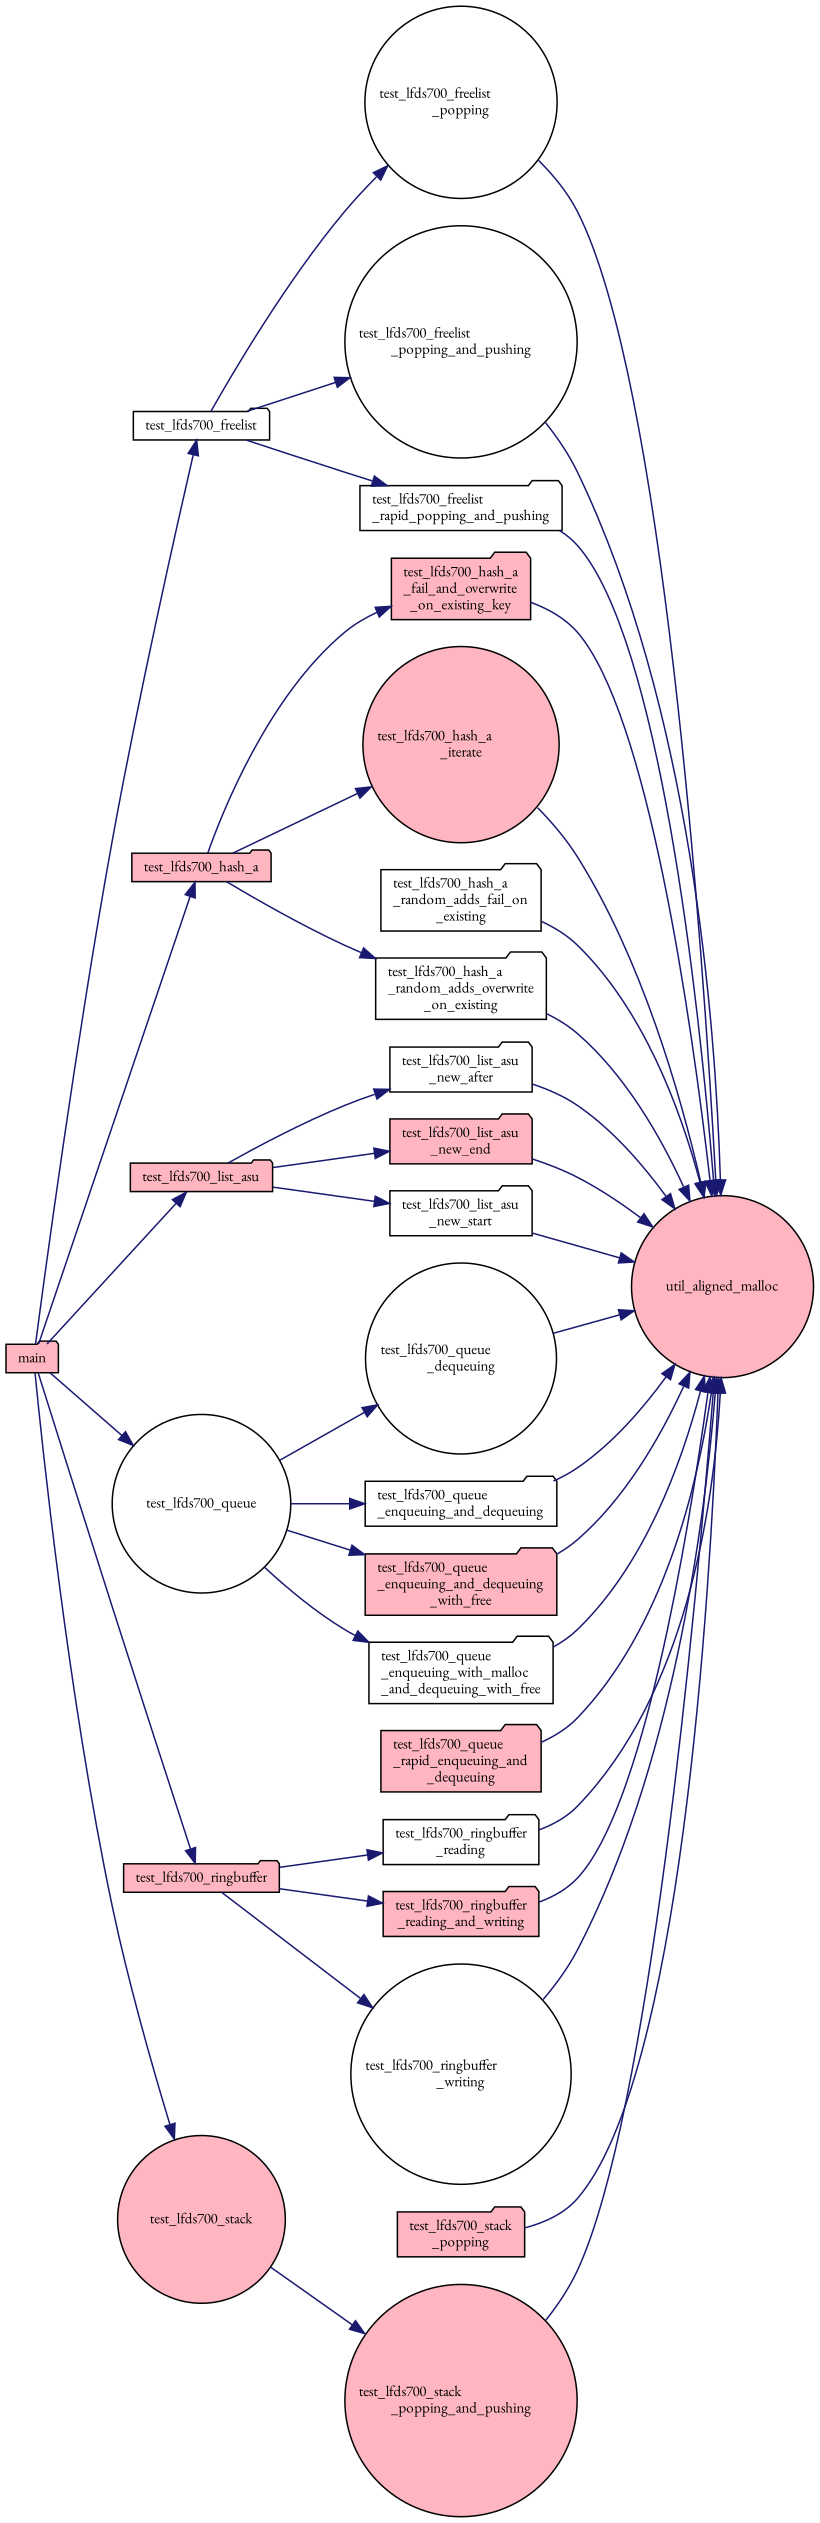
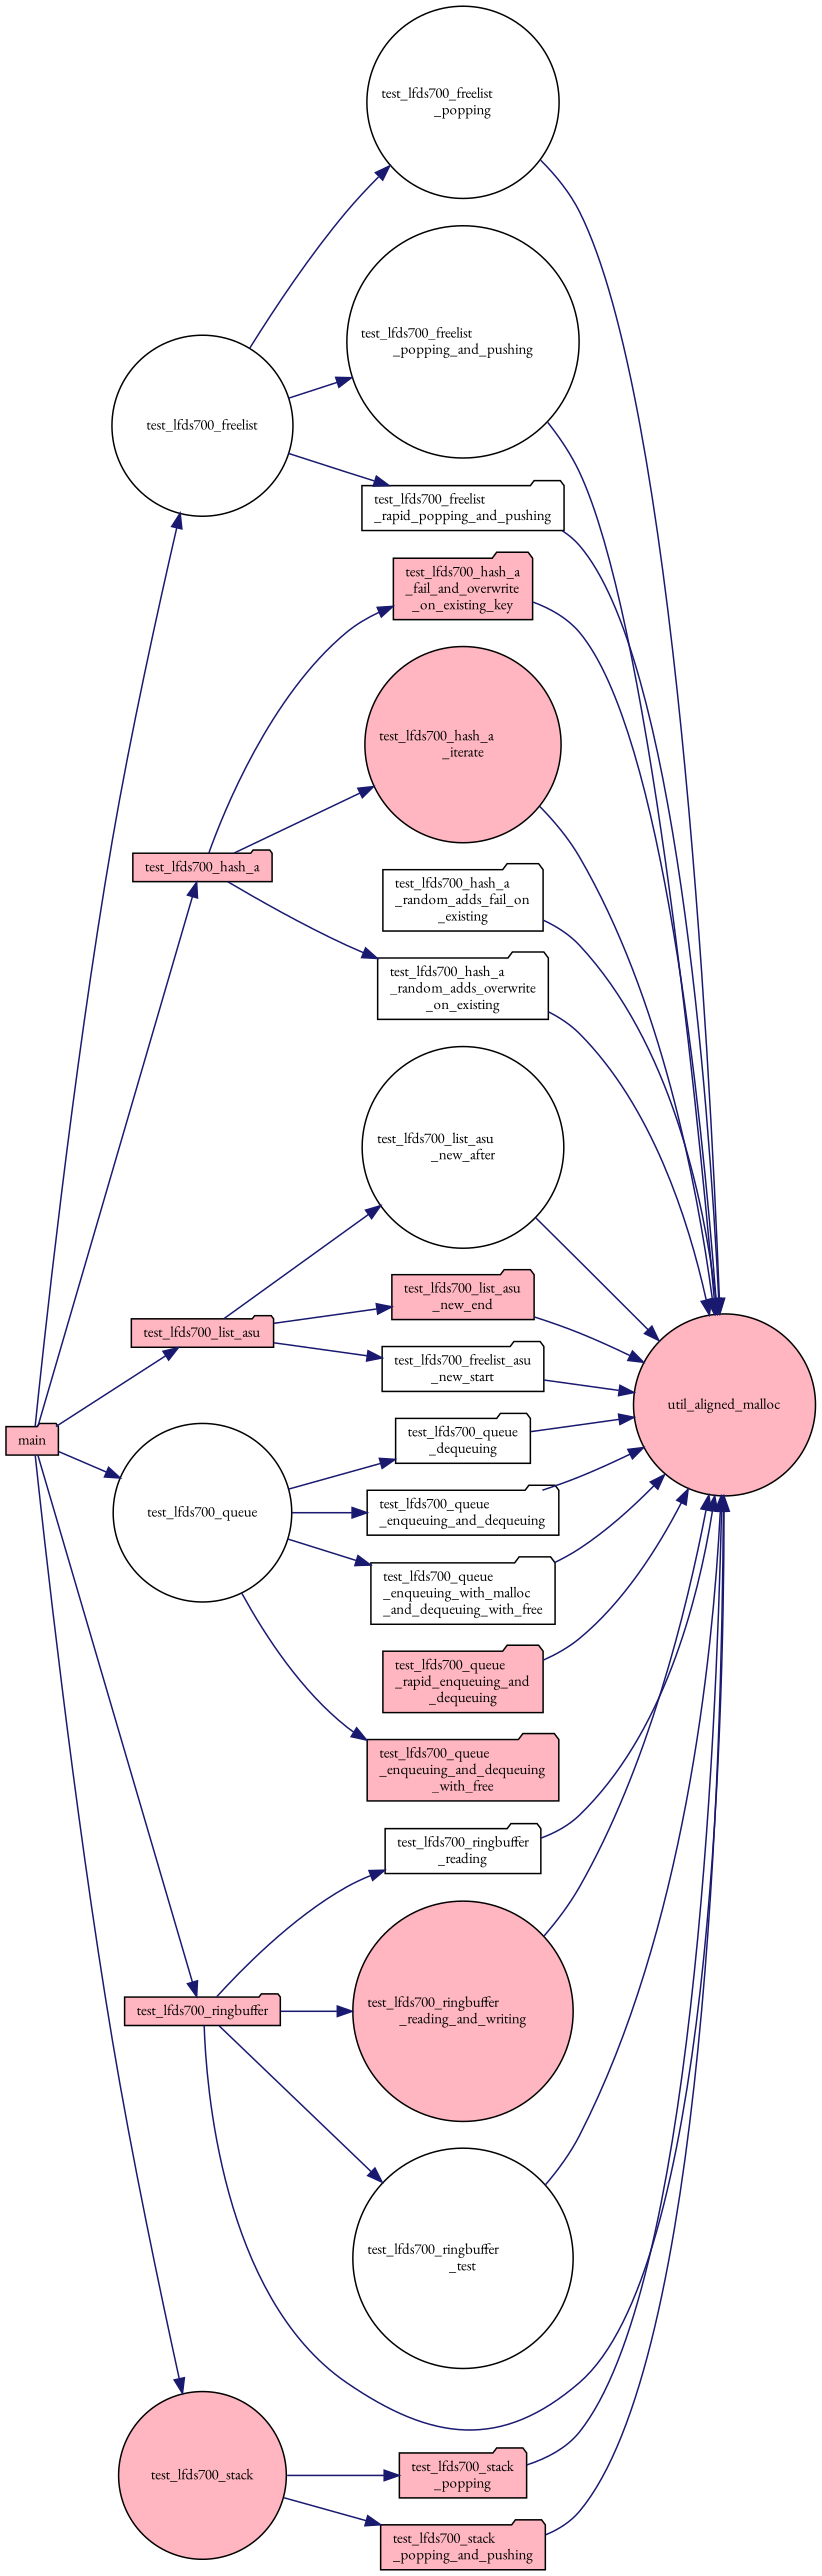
(201, 426) -> (202, 426)
(461, 1069) -> (463, 1147)
(461, 1213) -> (463, 1369)
(461, 1358) -> (463, 1441)
(631, 1479) -> (605, 2347)
(461, 1914) -> (463, 2011)
(461, 2074) -> (463, 2258)
(461, 2401) -> (463, 2547)
none -> (336, 2475)
